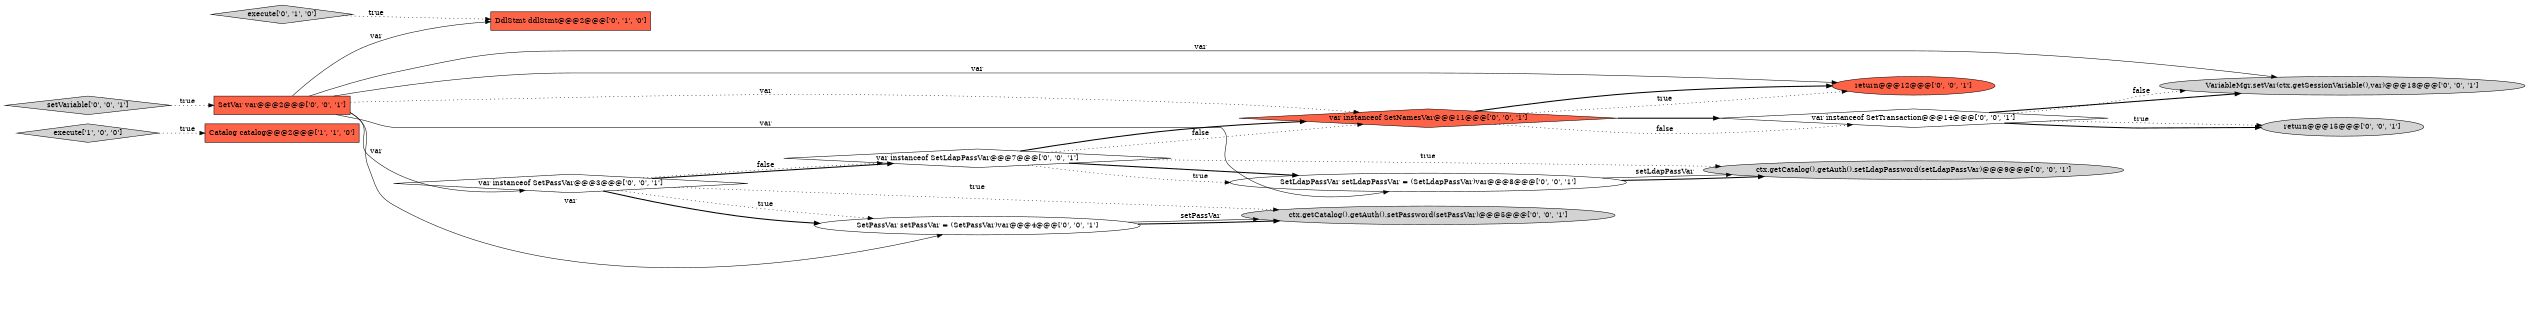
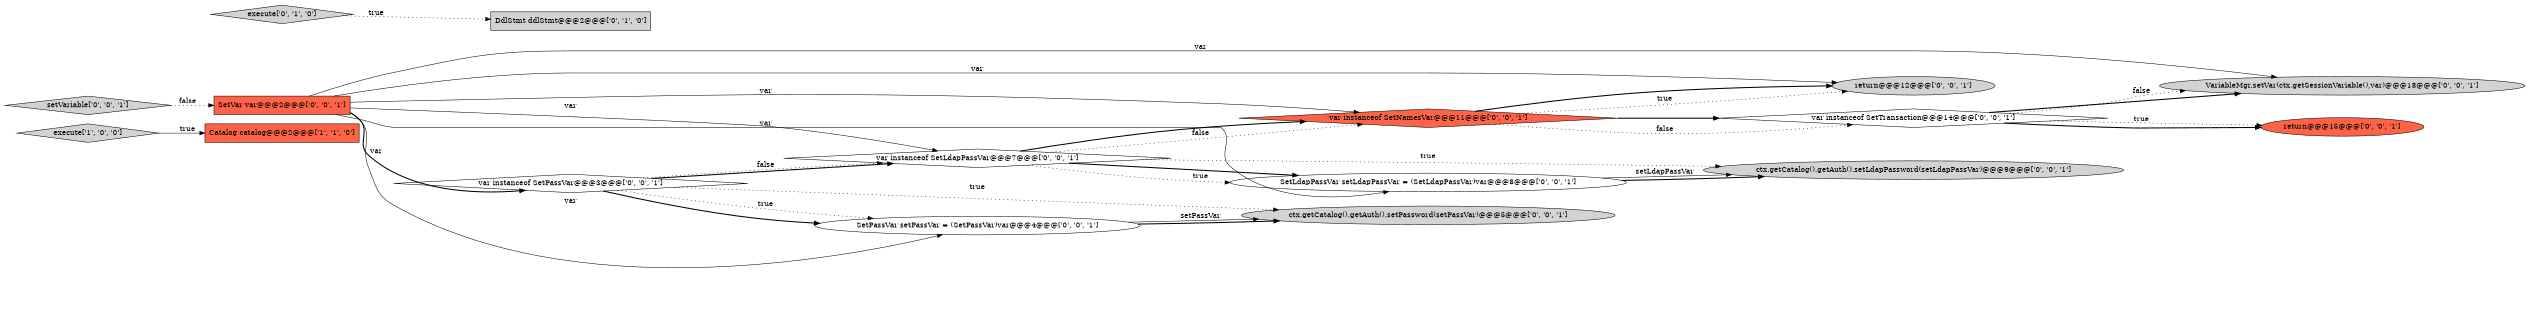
(571, 21) -> (571, 21)
(382, 41) -> (642, 120)
(1914, 86) -> (1914, 86)
(852, 95) -> (852, 95)
(188, 101) -> (188, 101)
(2342, 127) -> (2342, 127)
(179, 133) -> (179, 133)
(416, 181) -> (416, 181)
